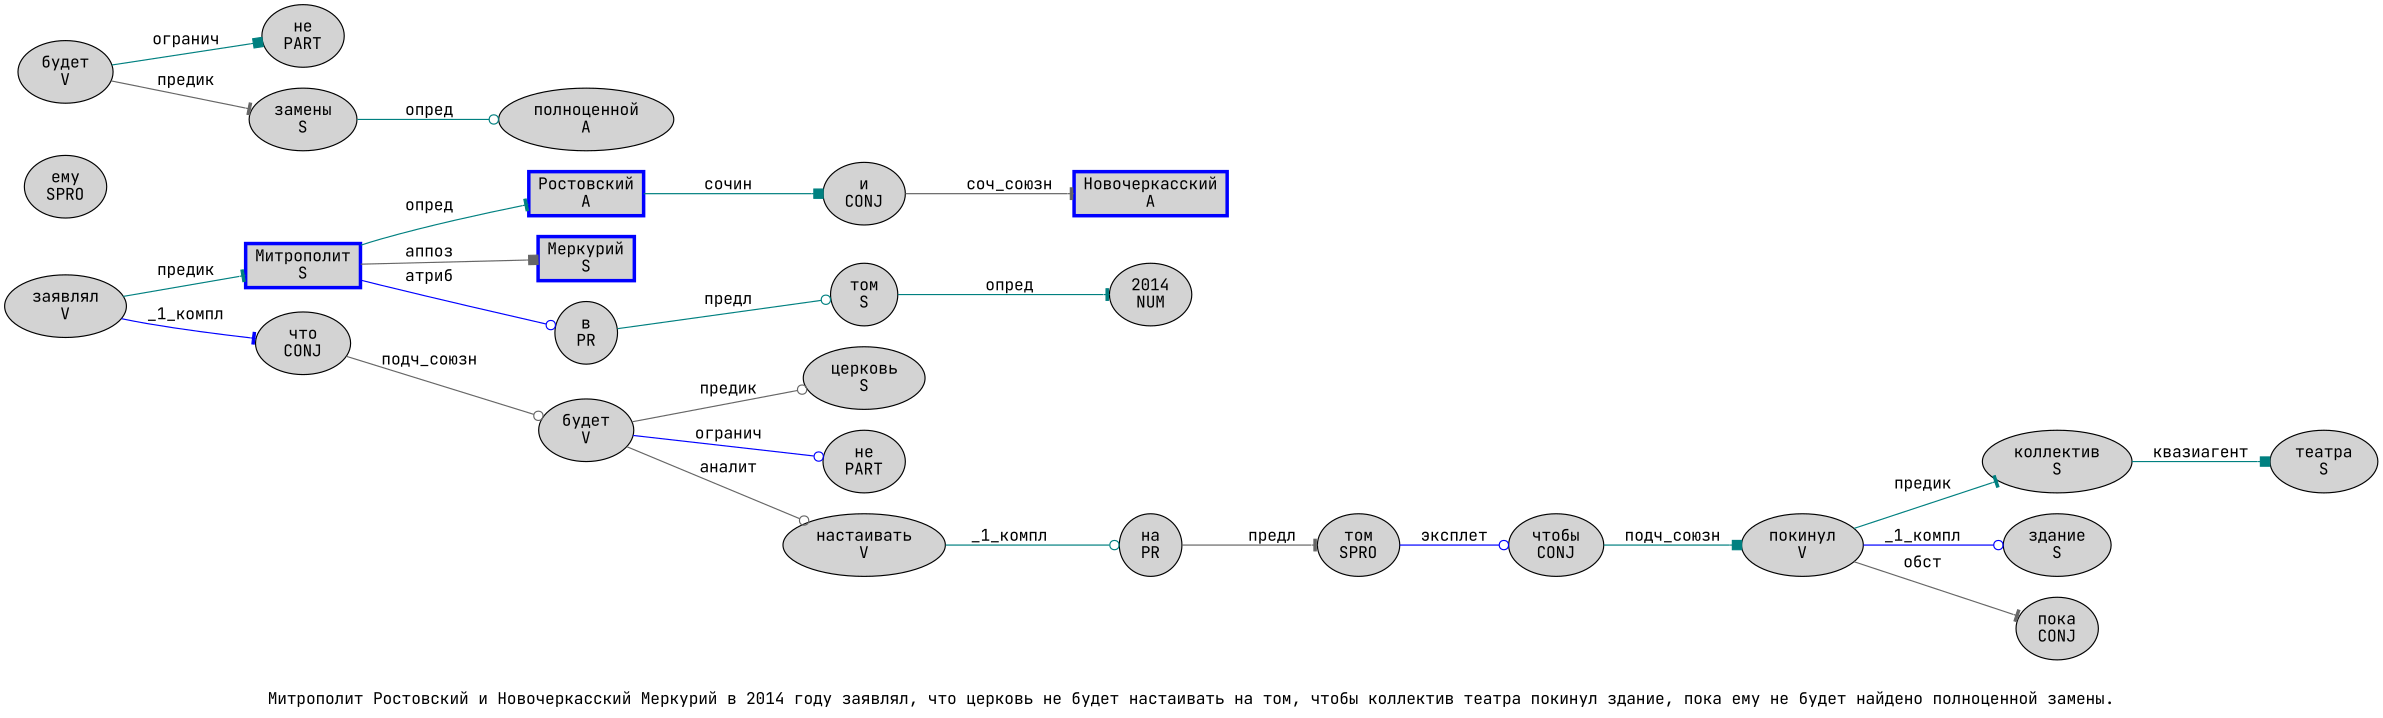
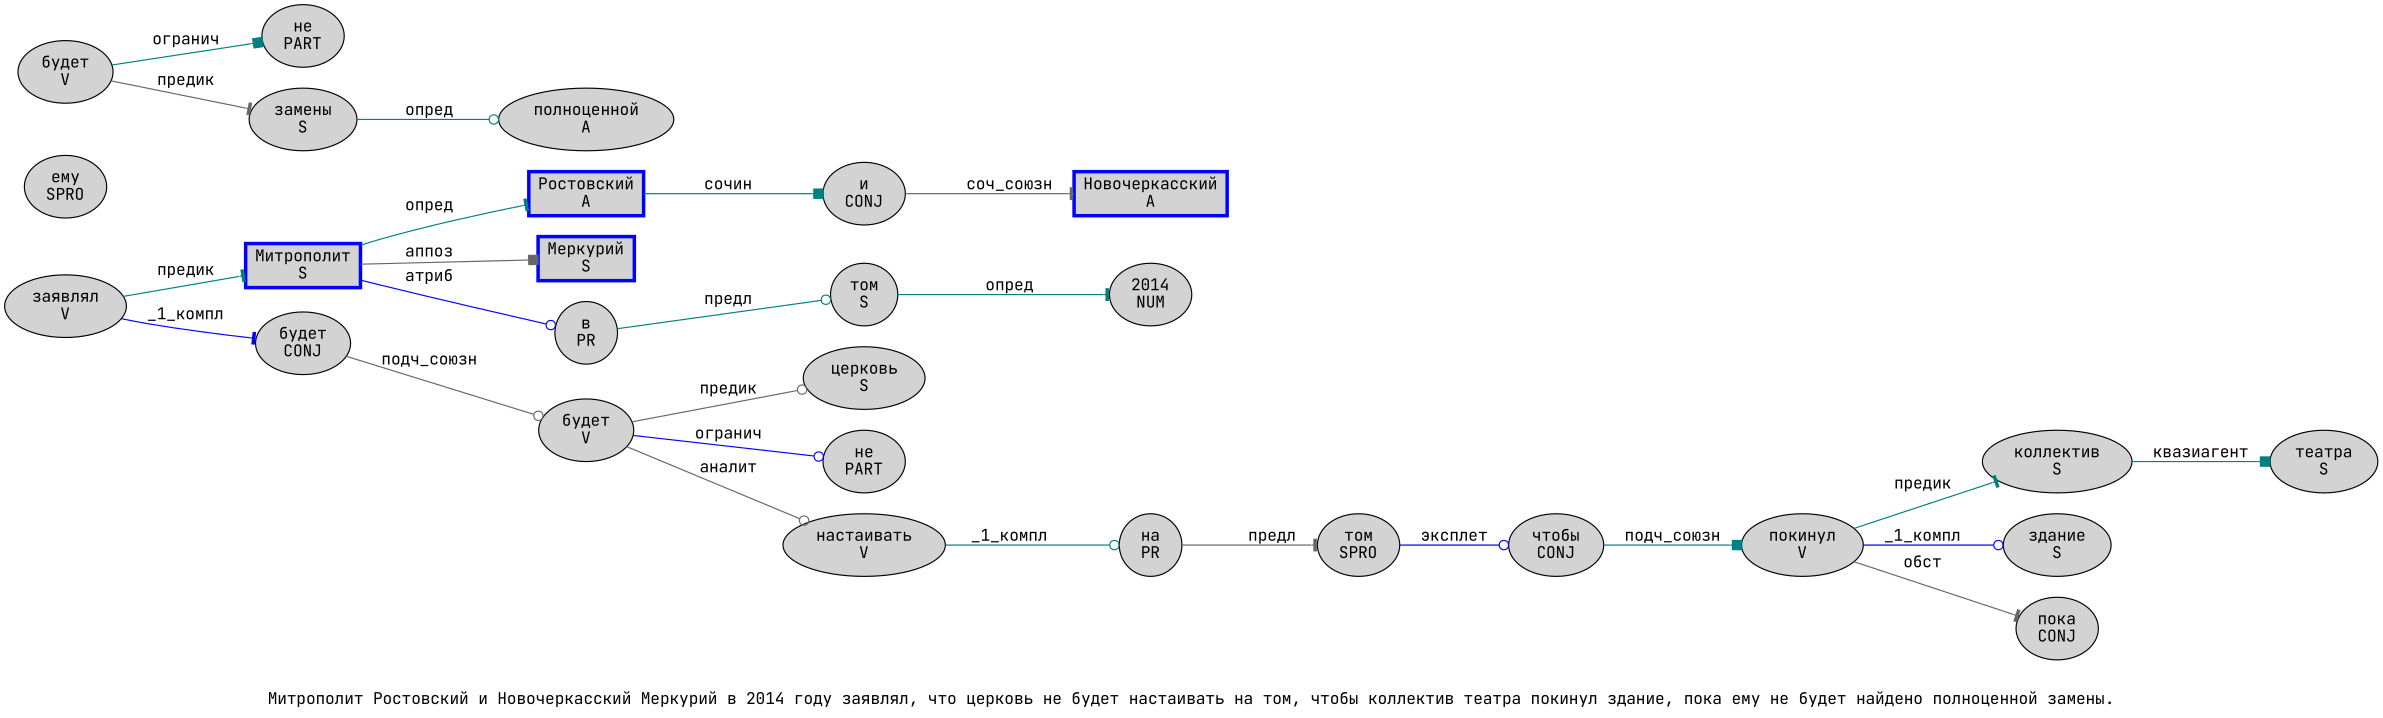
(303, 343) -> (303, 343)
